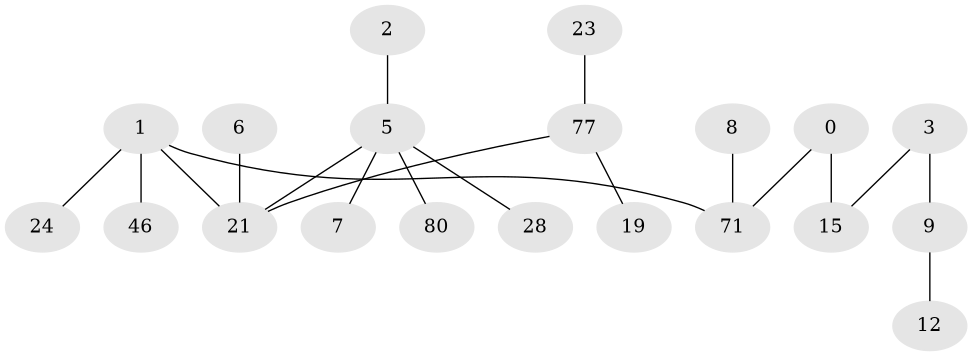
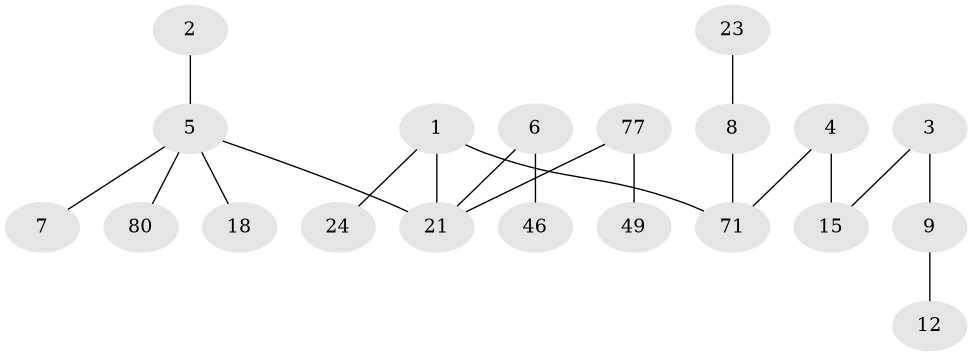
(585, 80) -> (733, 80)
(831, 129) -> (831, 129)
(141, 178) -> (535, 188)
(535, 227) -> (240, 227)
(634, 227) -> (634, 227)
